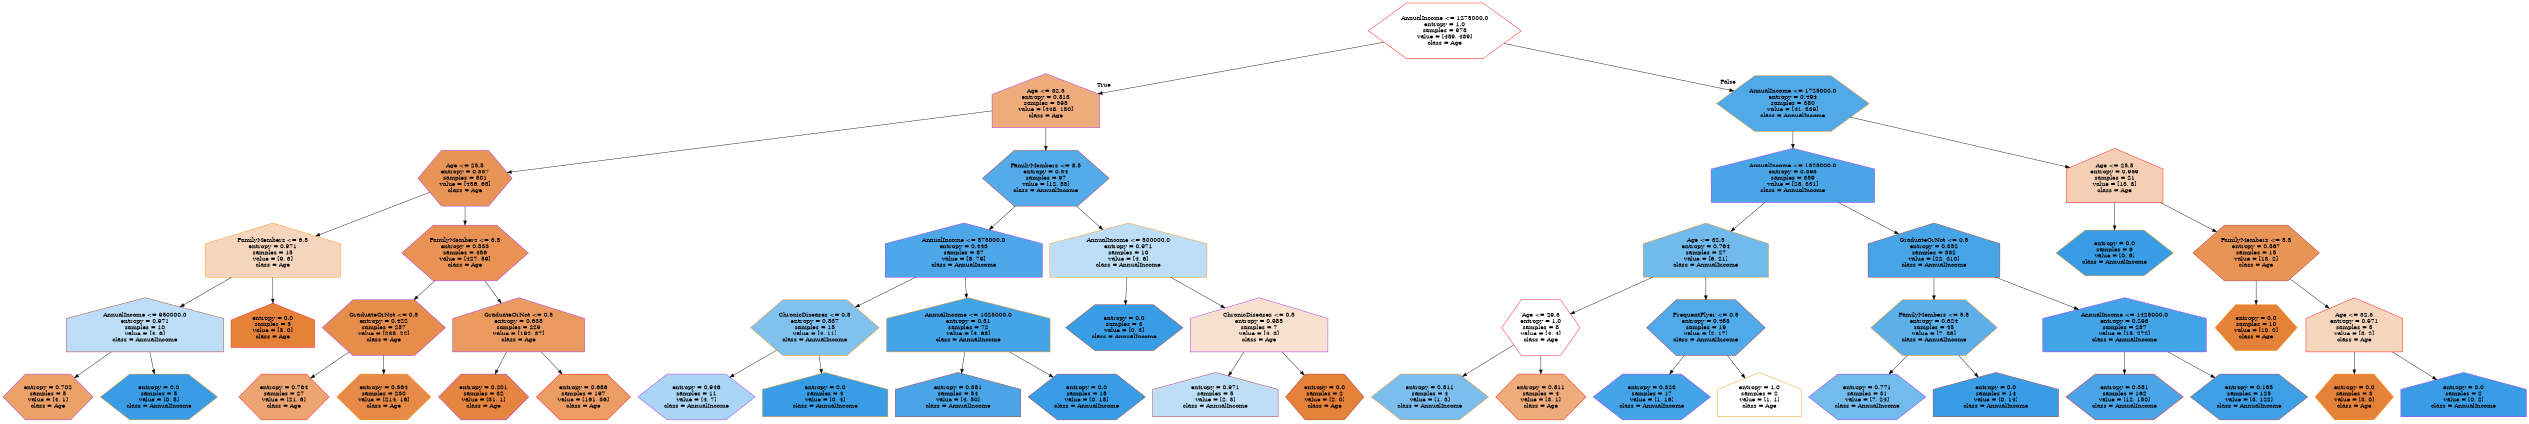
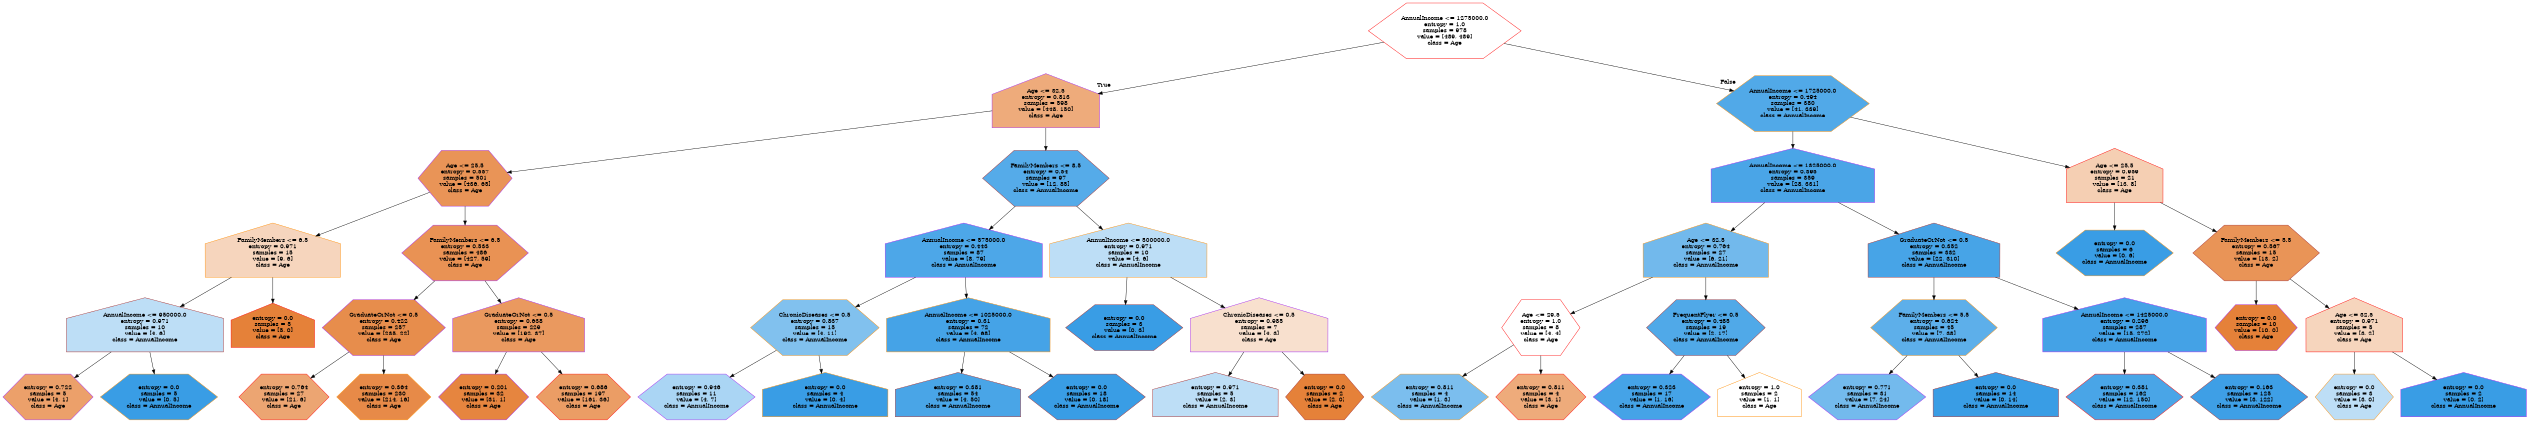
(2256, 328) -> (2256, 328)
(48, 397) -> (48, 397)
(2354, 397) -> (2354, 397)
